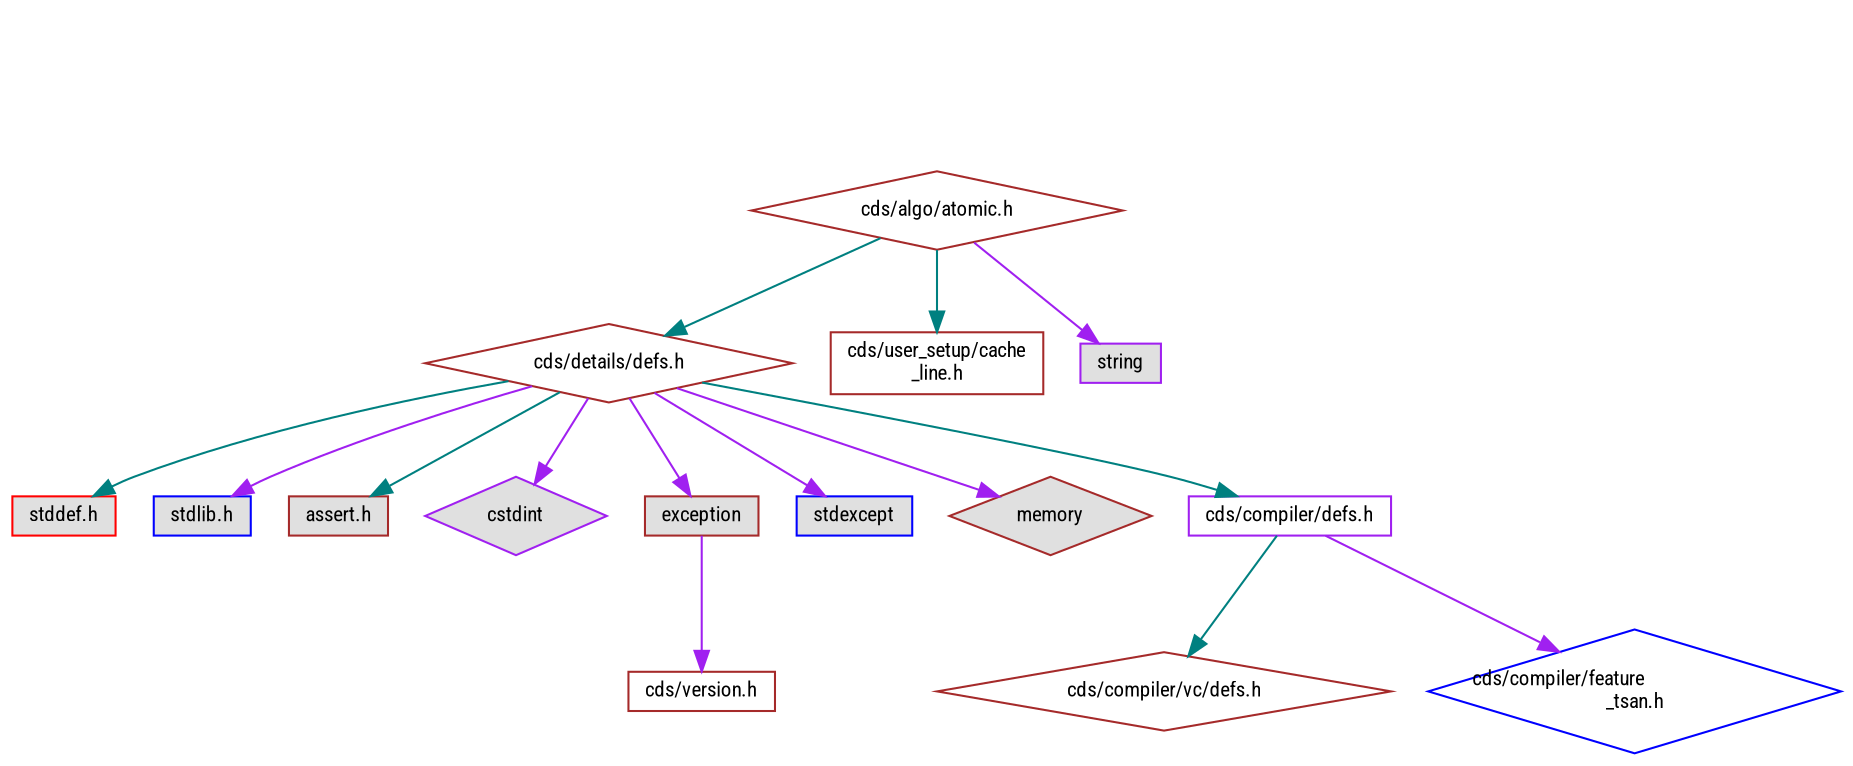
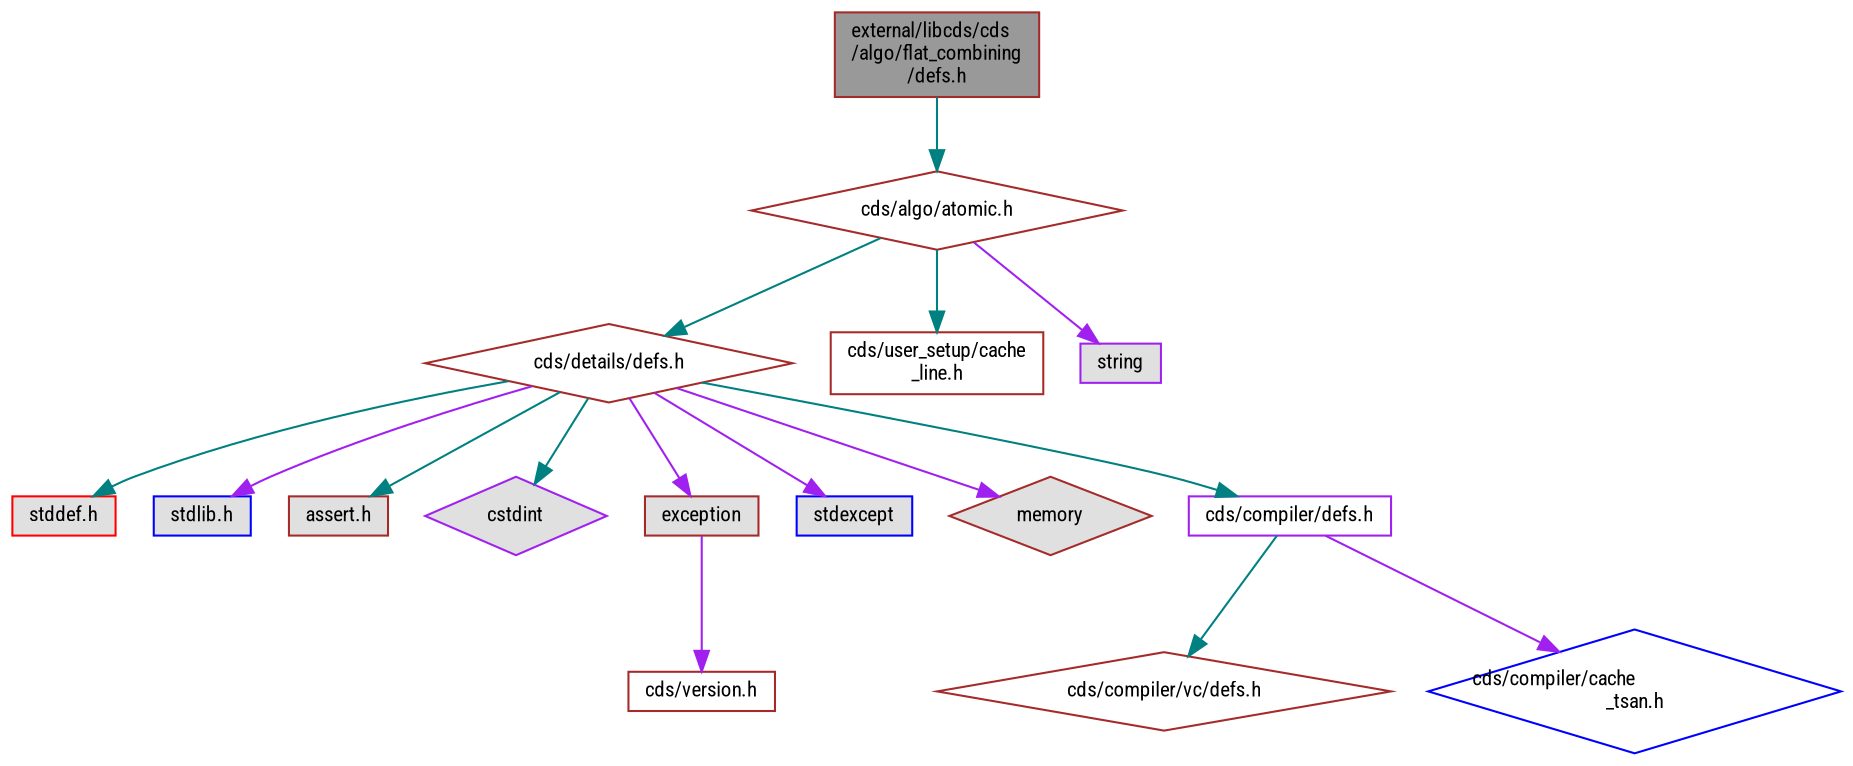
none -> (937, 55)
(567, 432) -> (567, 432)
(1635, 691) -> (1635, 691)
